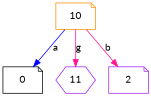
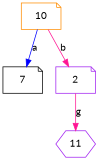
(76, 44) -> (76, 108)
(23, 80) -> (23, 80)
